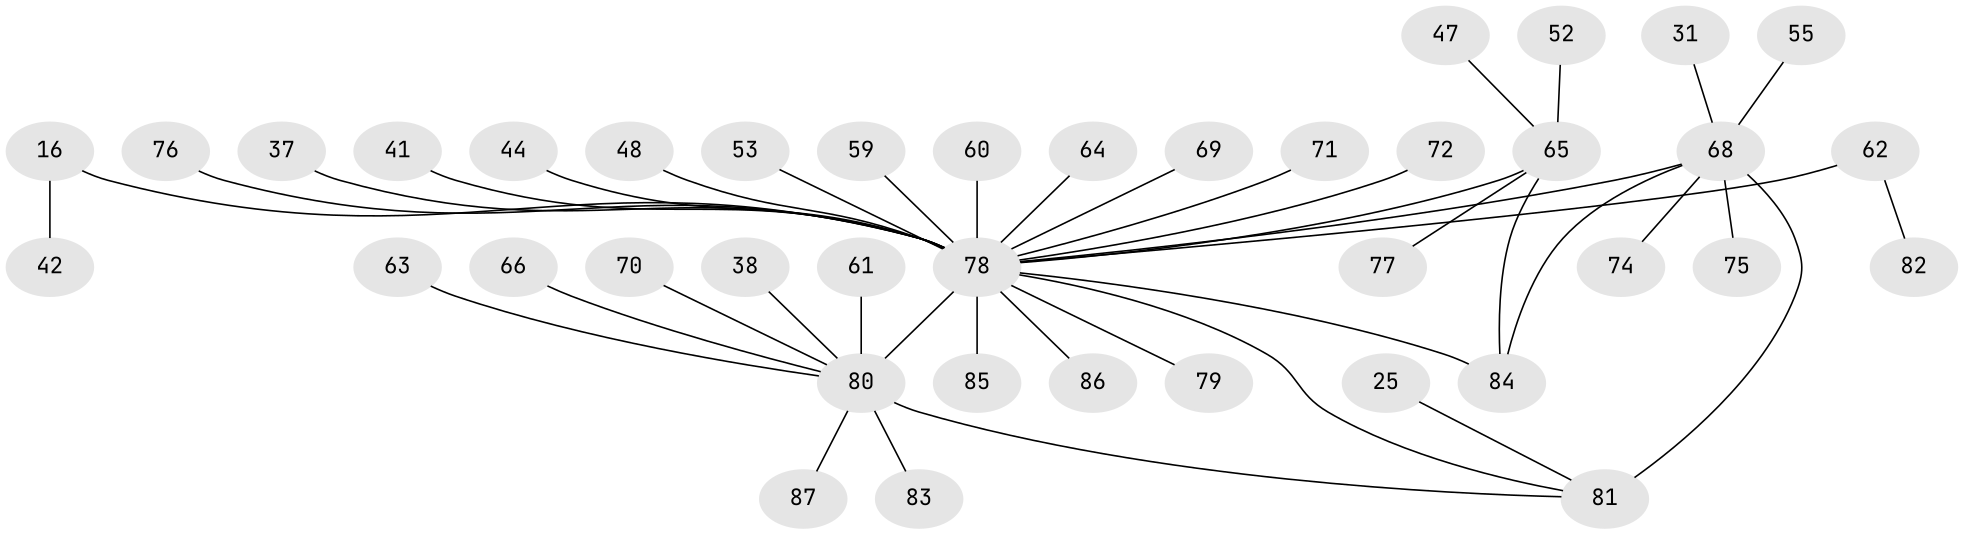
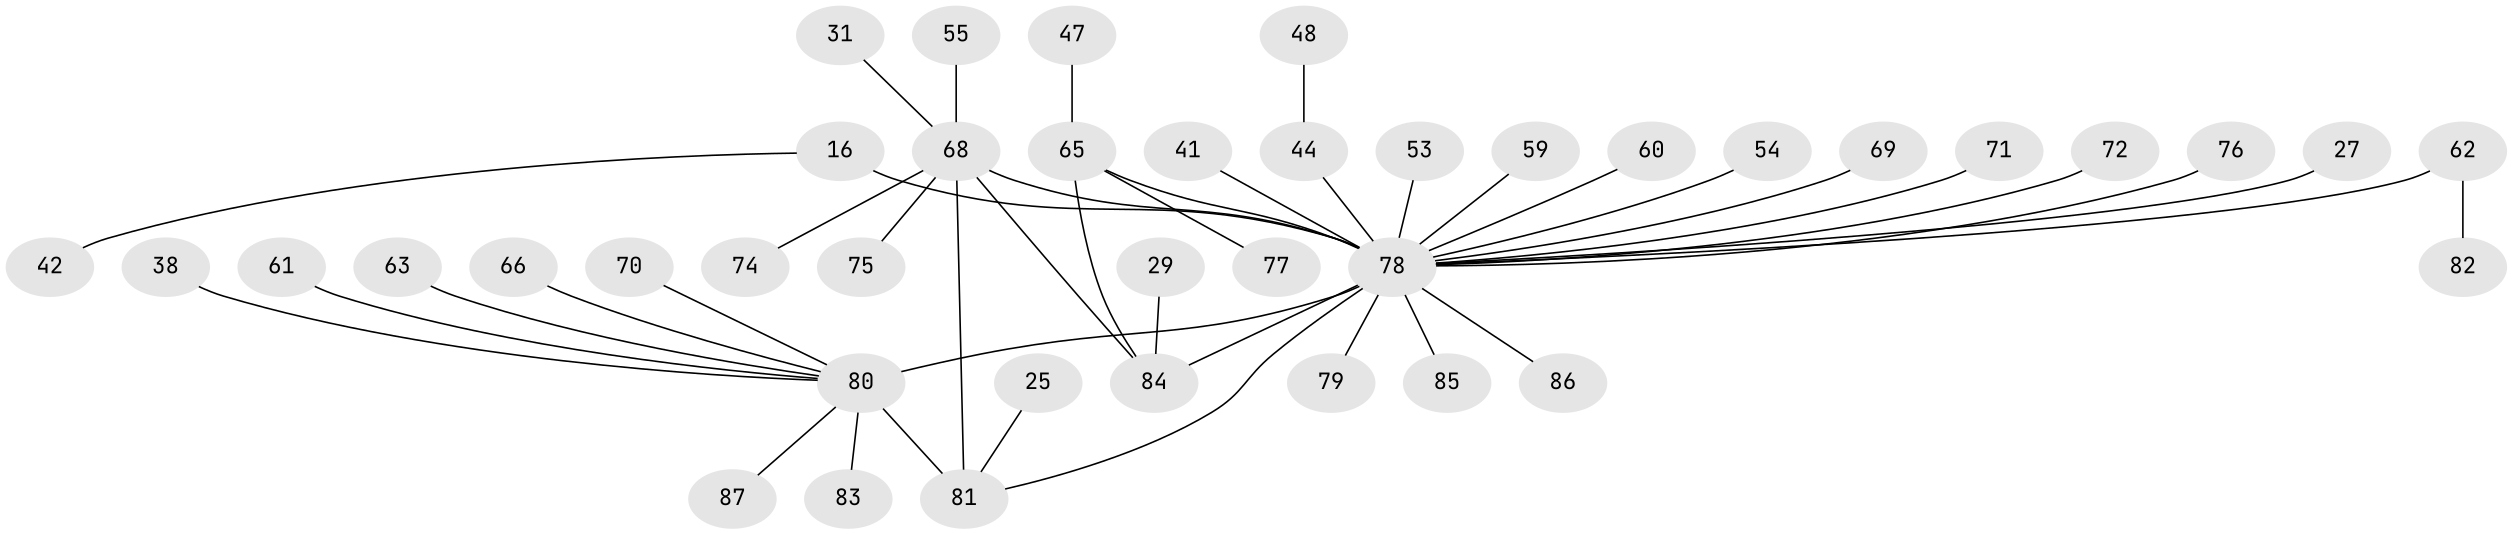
(1561, 35) -> none
(282, 151) -> (2347, 151)
(1093, 151) -> (1767, 151)
(746, 198) -> (1304, 94)
none -> (1161, 267)
